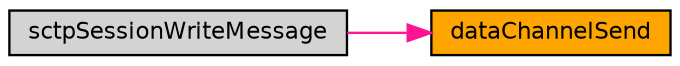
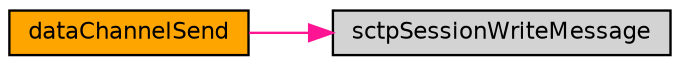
(377, 33) -> (279, 33)
